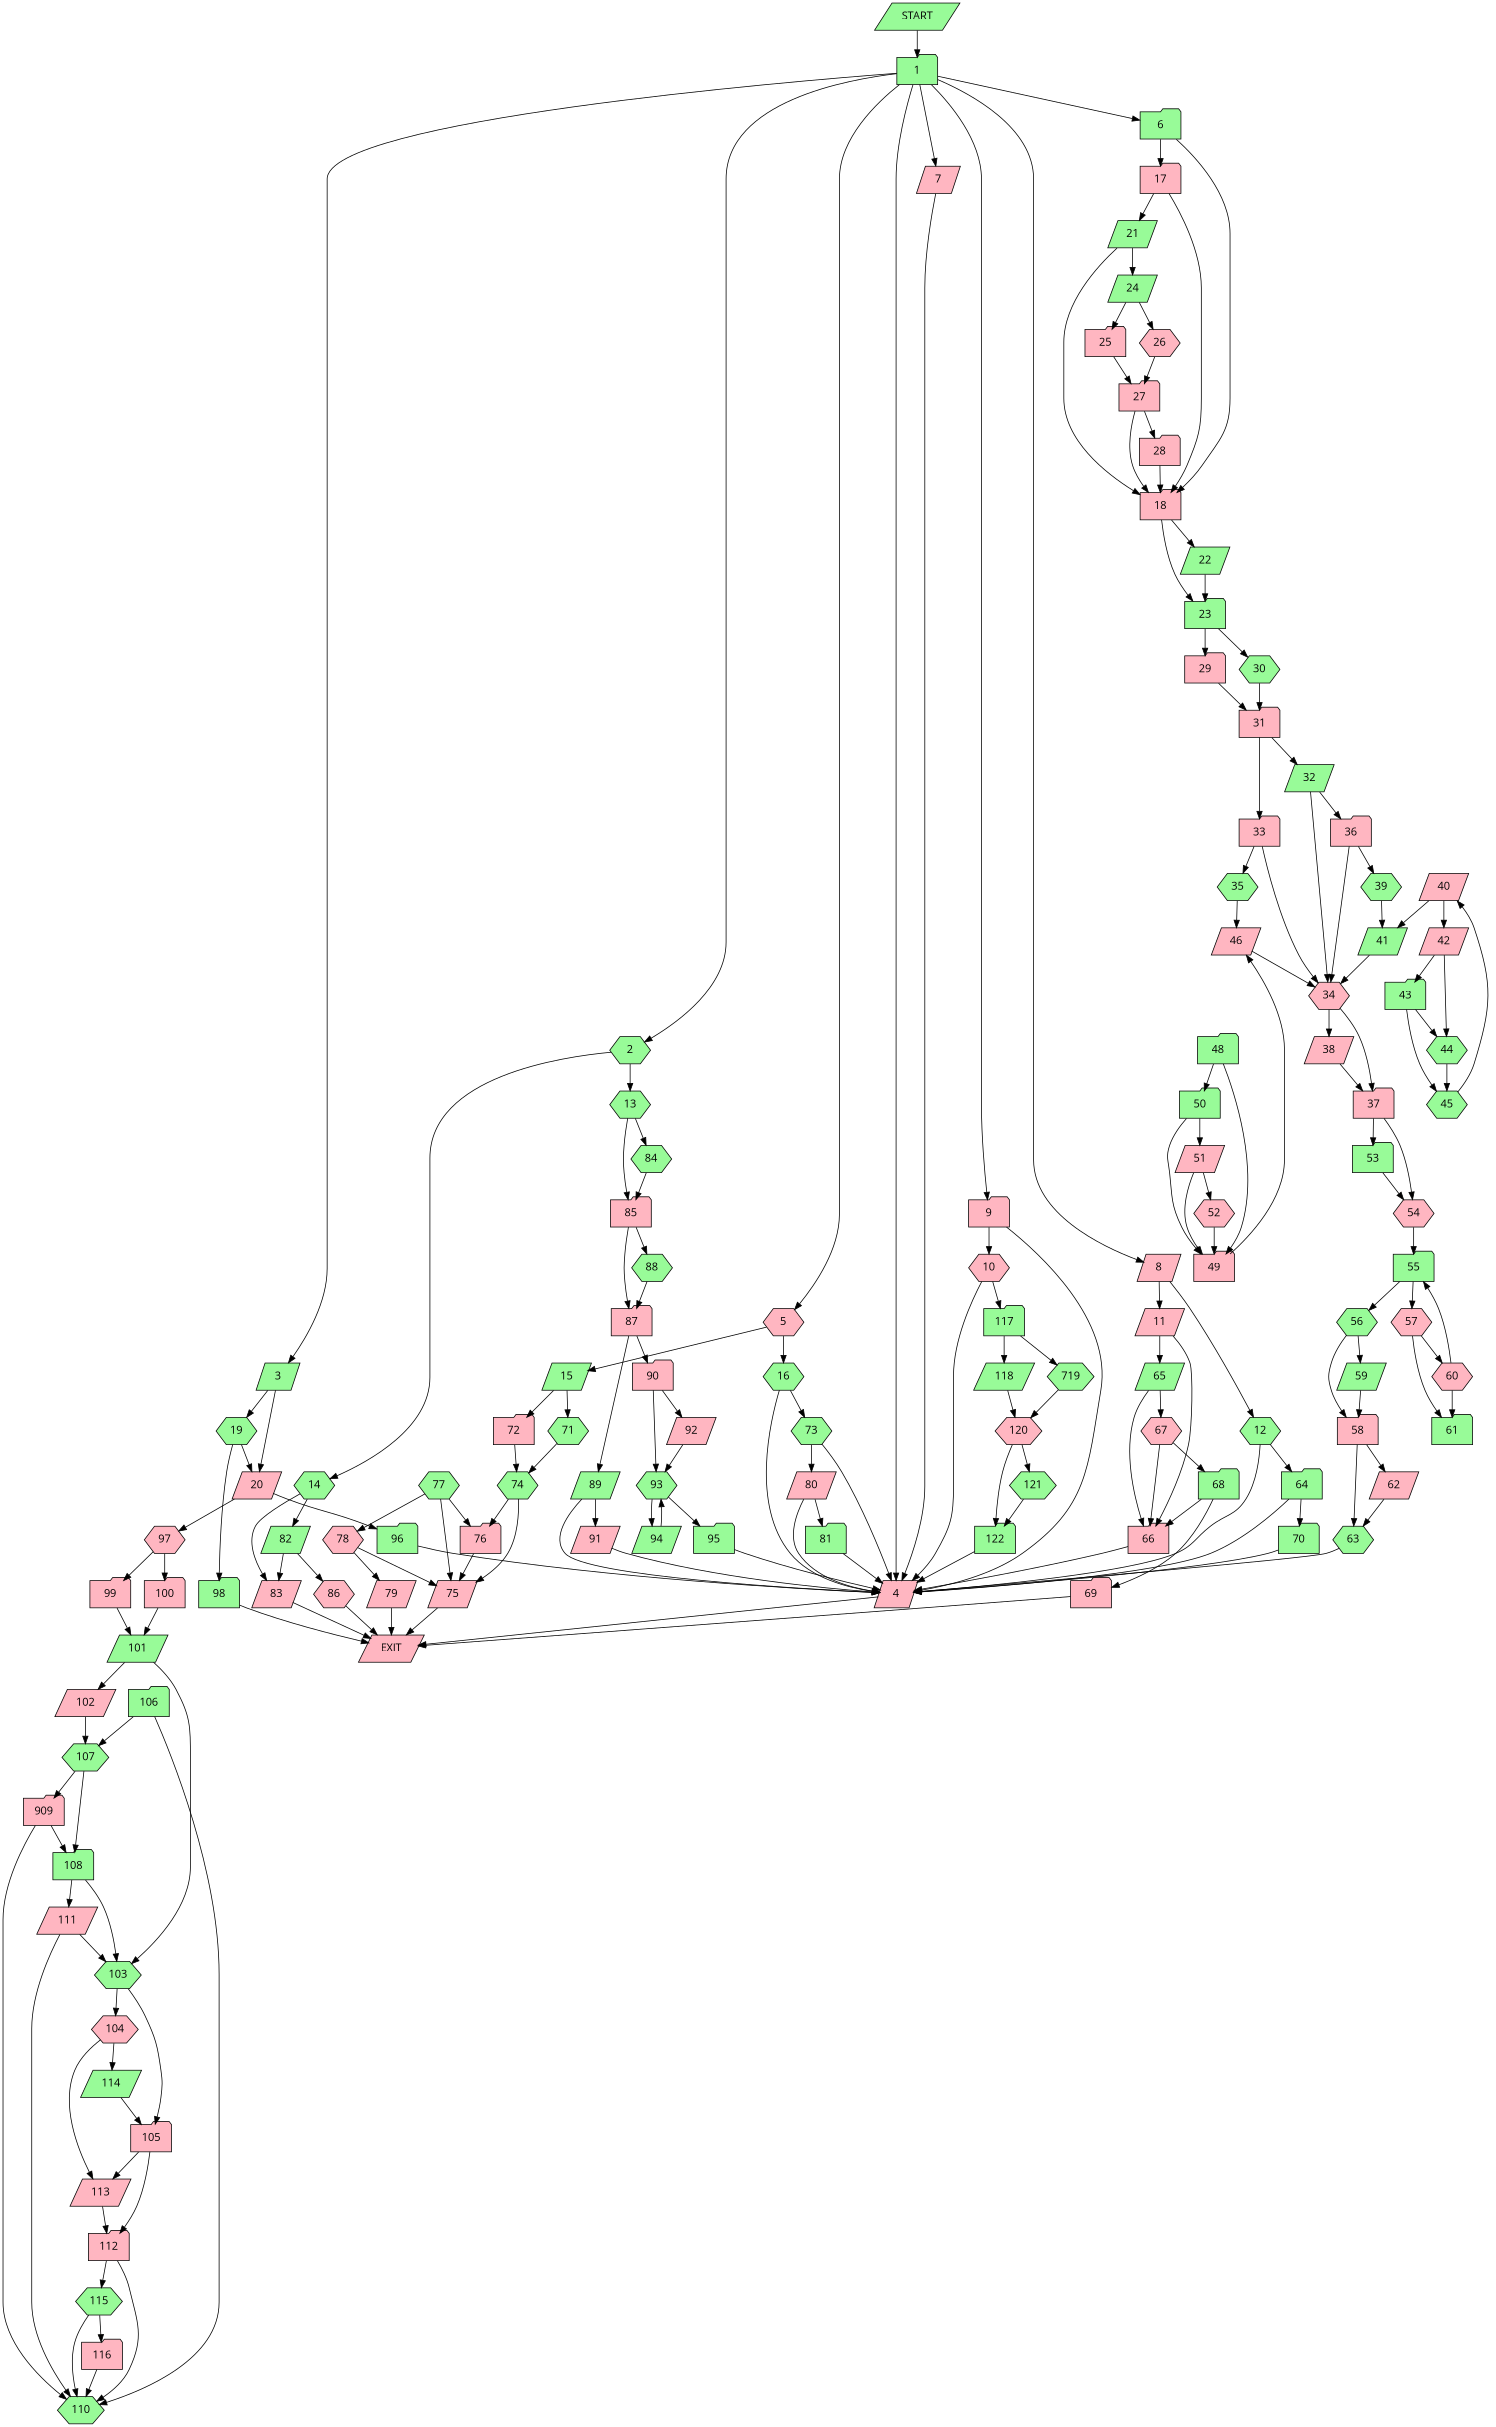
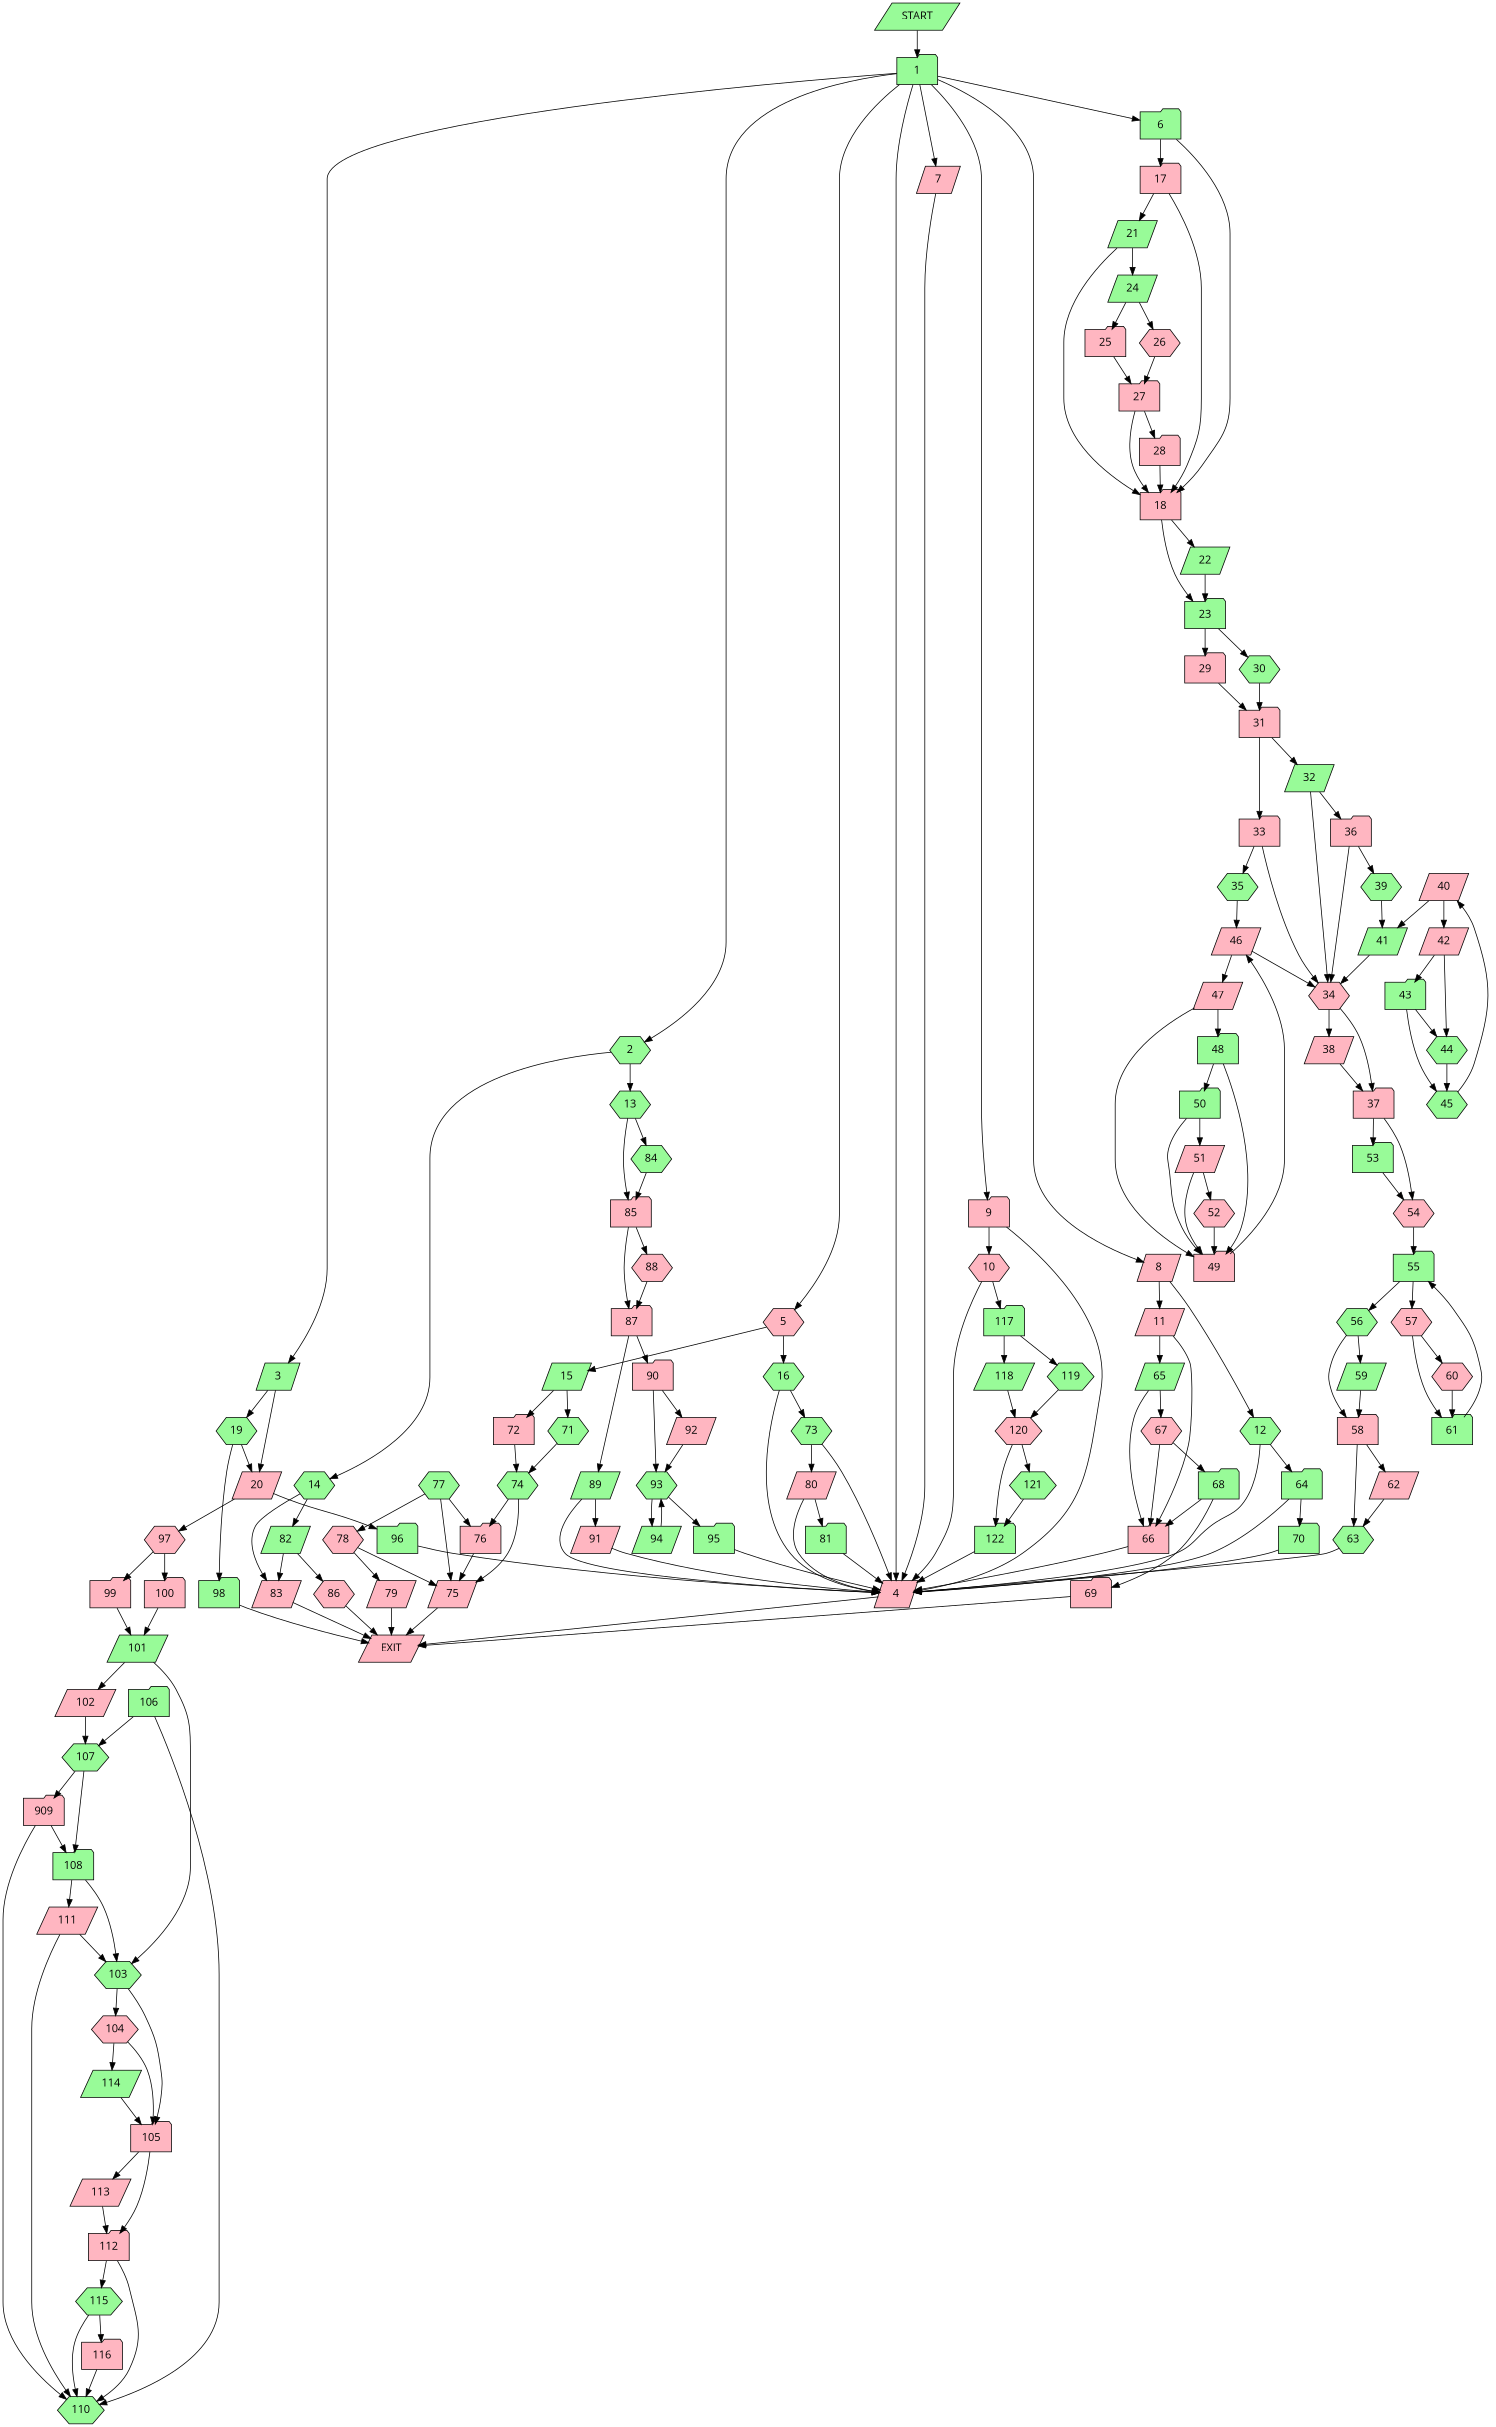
none -> (1218, 996)
(652, 1268) -> (652, 1268)
(1444, 1324) -> (1475, 1348)
(1071, 1377) -> (1071, 1377)
(70, 2103) -> (149, 2076)
